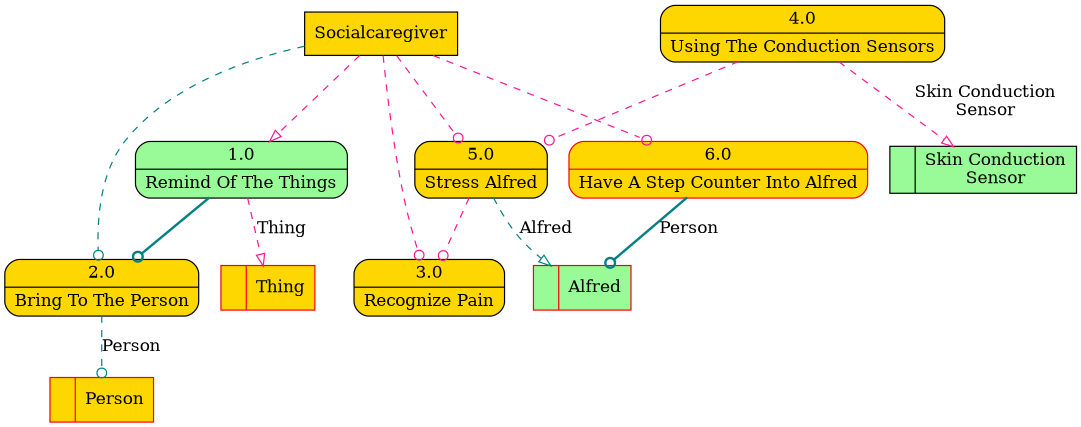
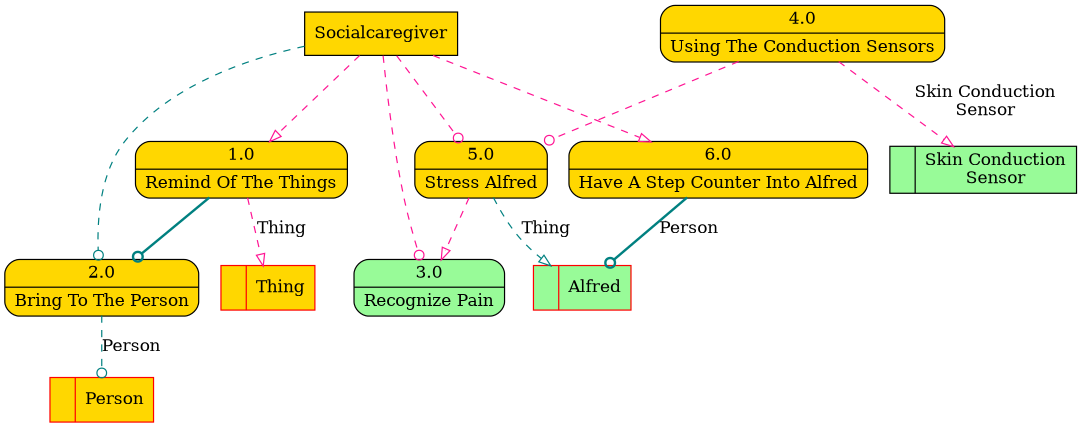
(536, 96) -> (536, 96)
(241, 170) -> (241, 170)
(718, 170) -> (718, 170)
(457, 224) -> (457, 224)
(546, 229) -> (546, 229)
(429, 288) -> (429, 288)
